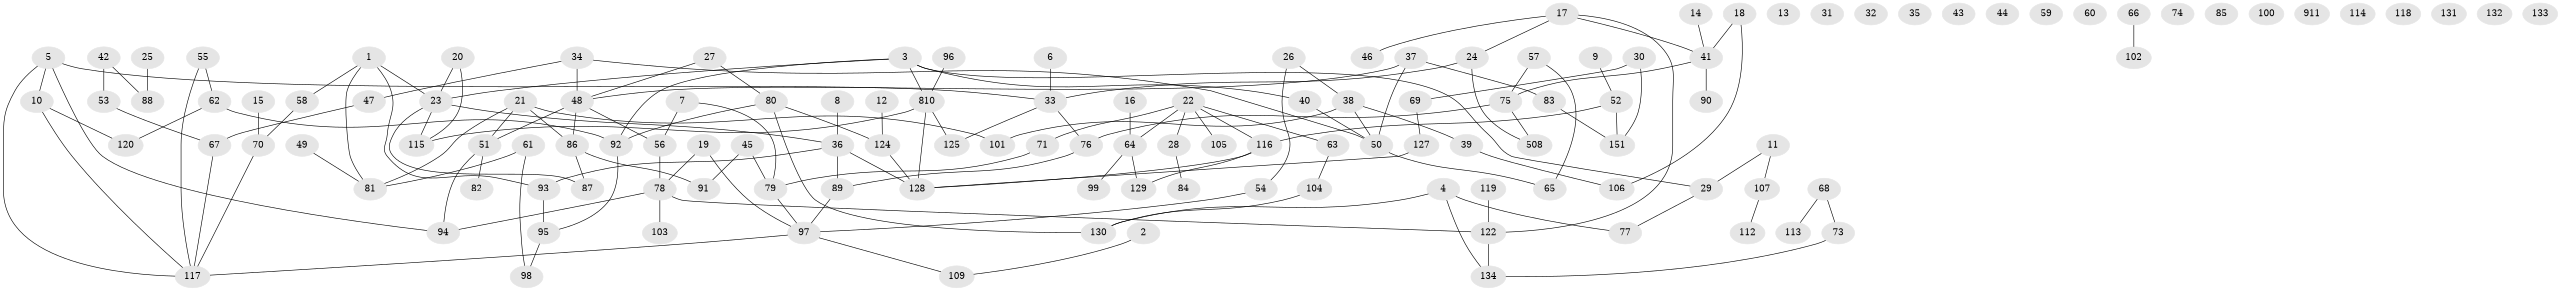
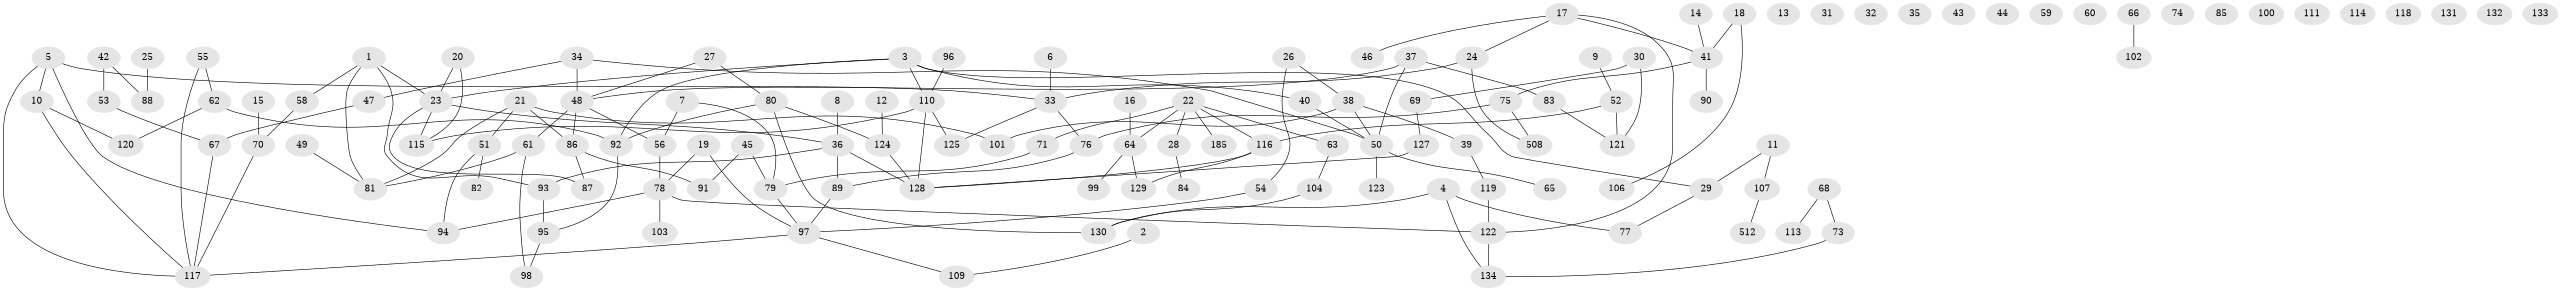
(2312, 14) -> (2312, 14)
(1534, 58) -> none
(927, 102) -> (927, 102)
(531, 123) -> (554, 122)
(1219, 145) -> (1219, 145)
(1617, 145) -> (1617, 145)
(1540, 170) -> (1477, 167)
none -> (1376, 189)
(1748, 233) -> (1748, 233)
